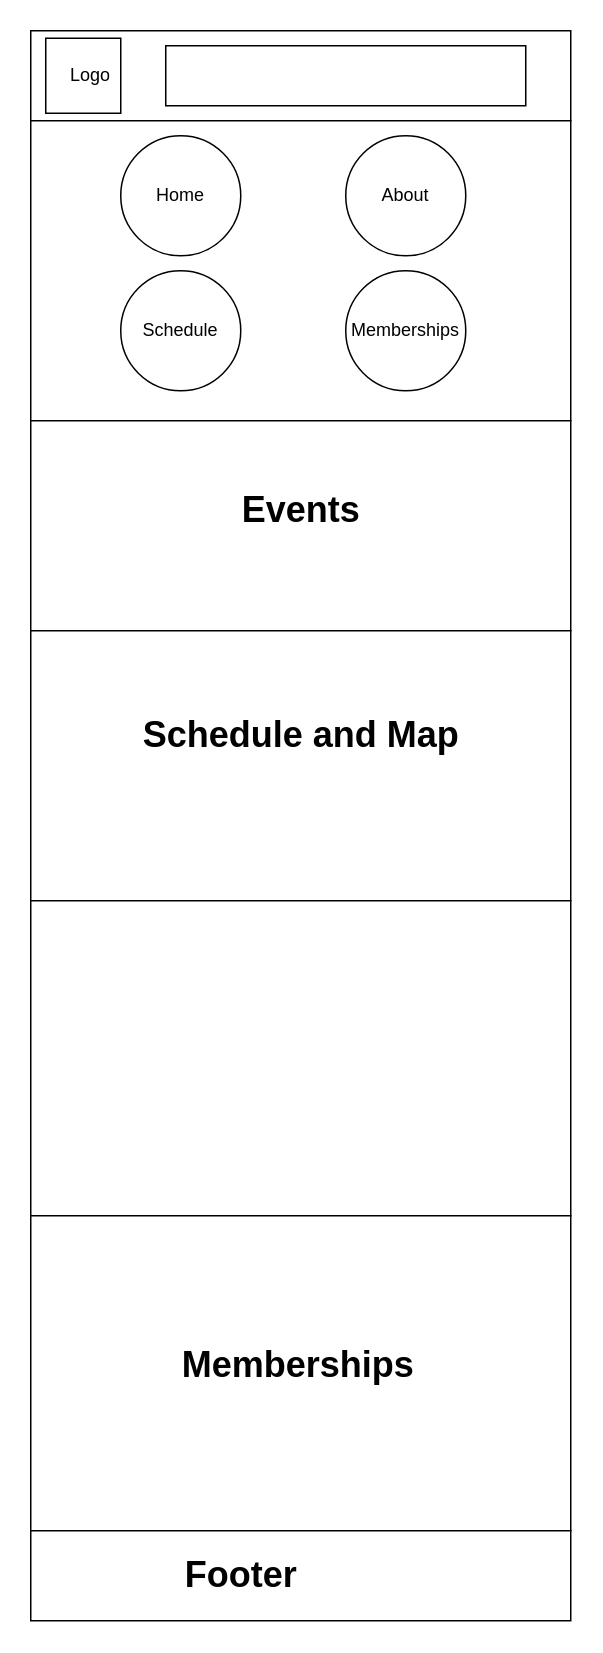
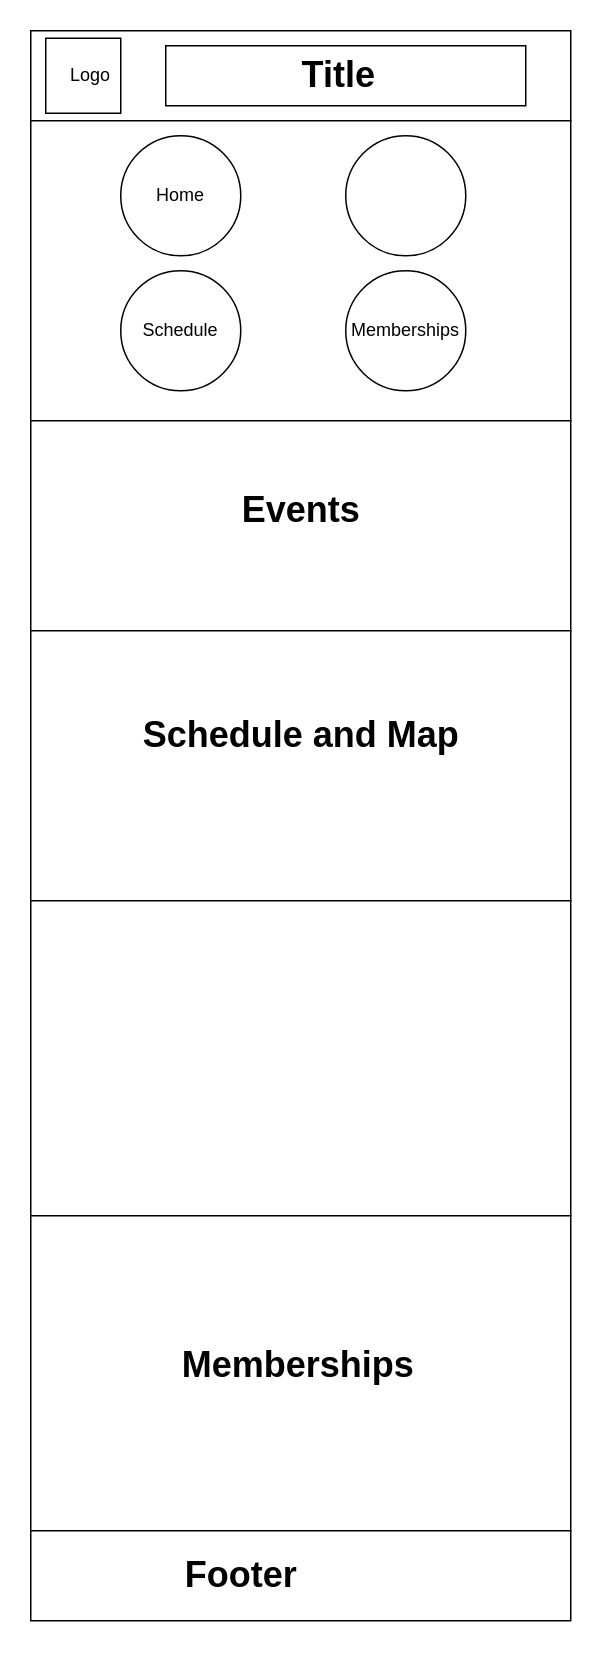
none -> (338, 76)
(406, 196) -> none
